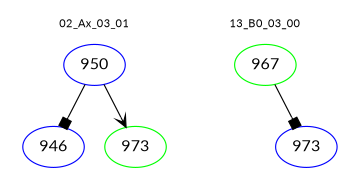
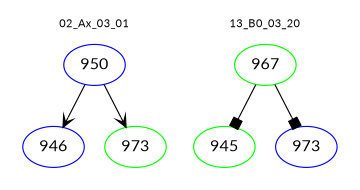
(265, 24) -> (265, 24)
(77, 101) -> (77, 101)
none -> (224, 147)
